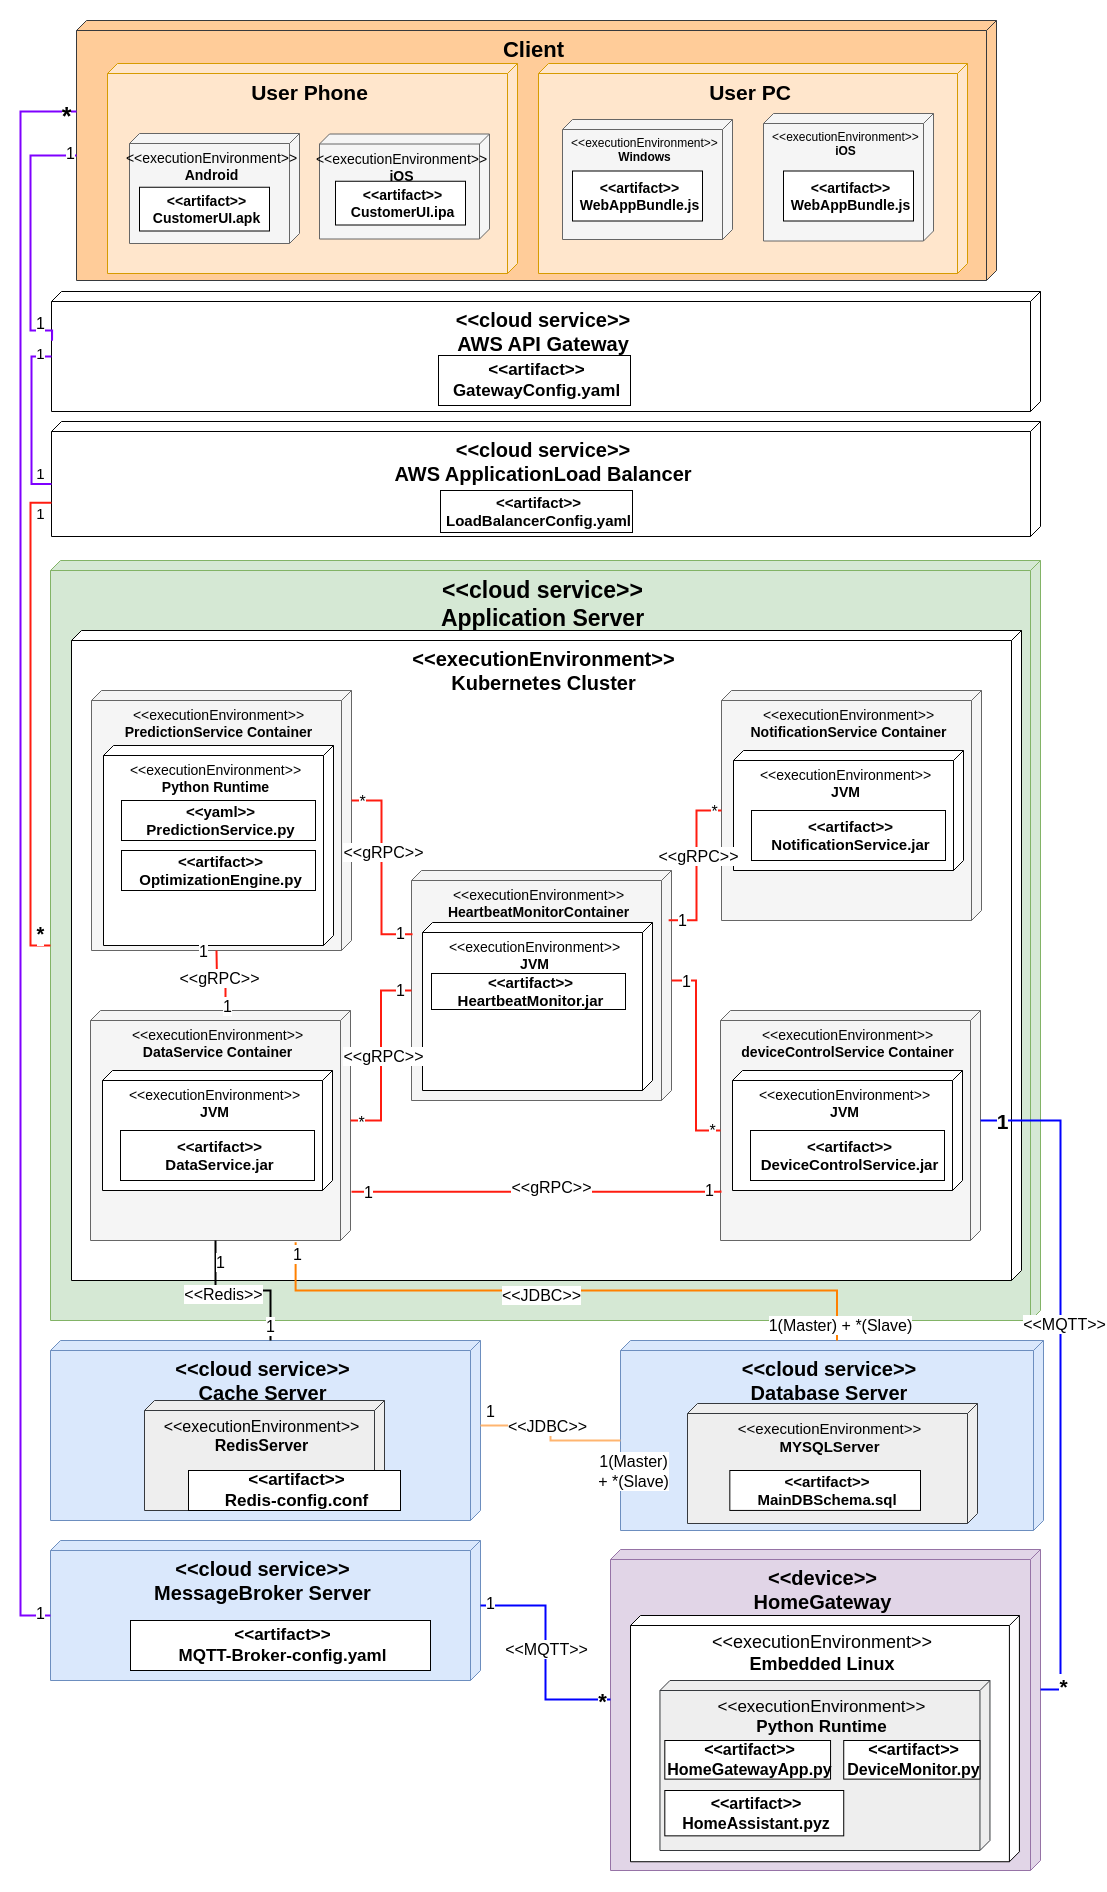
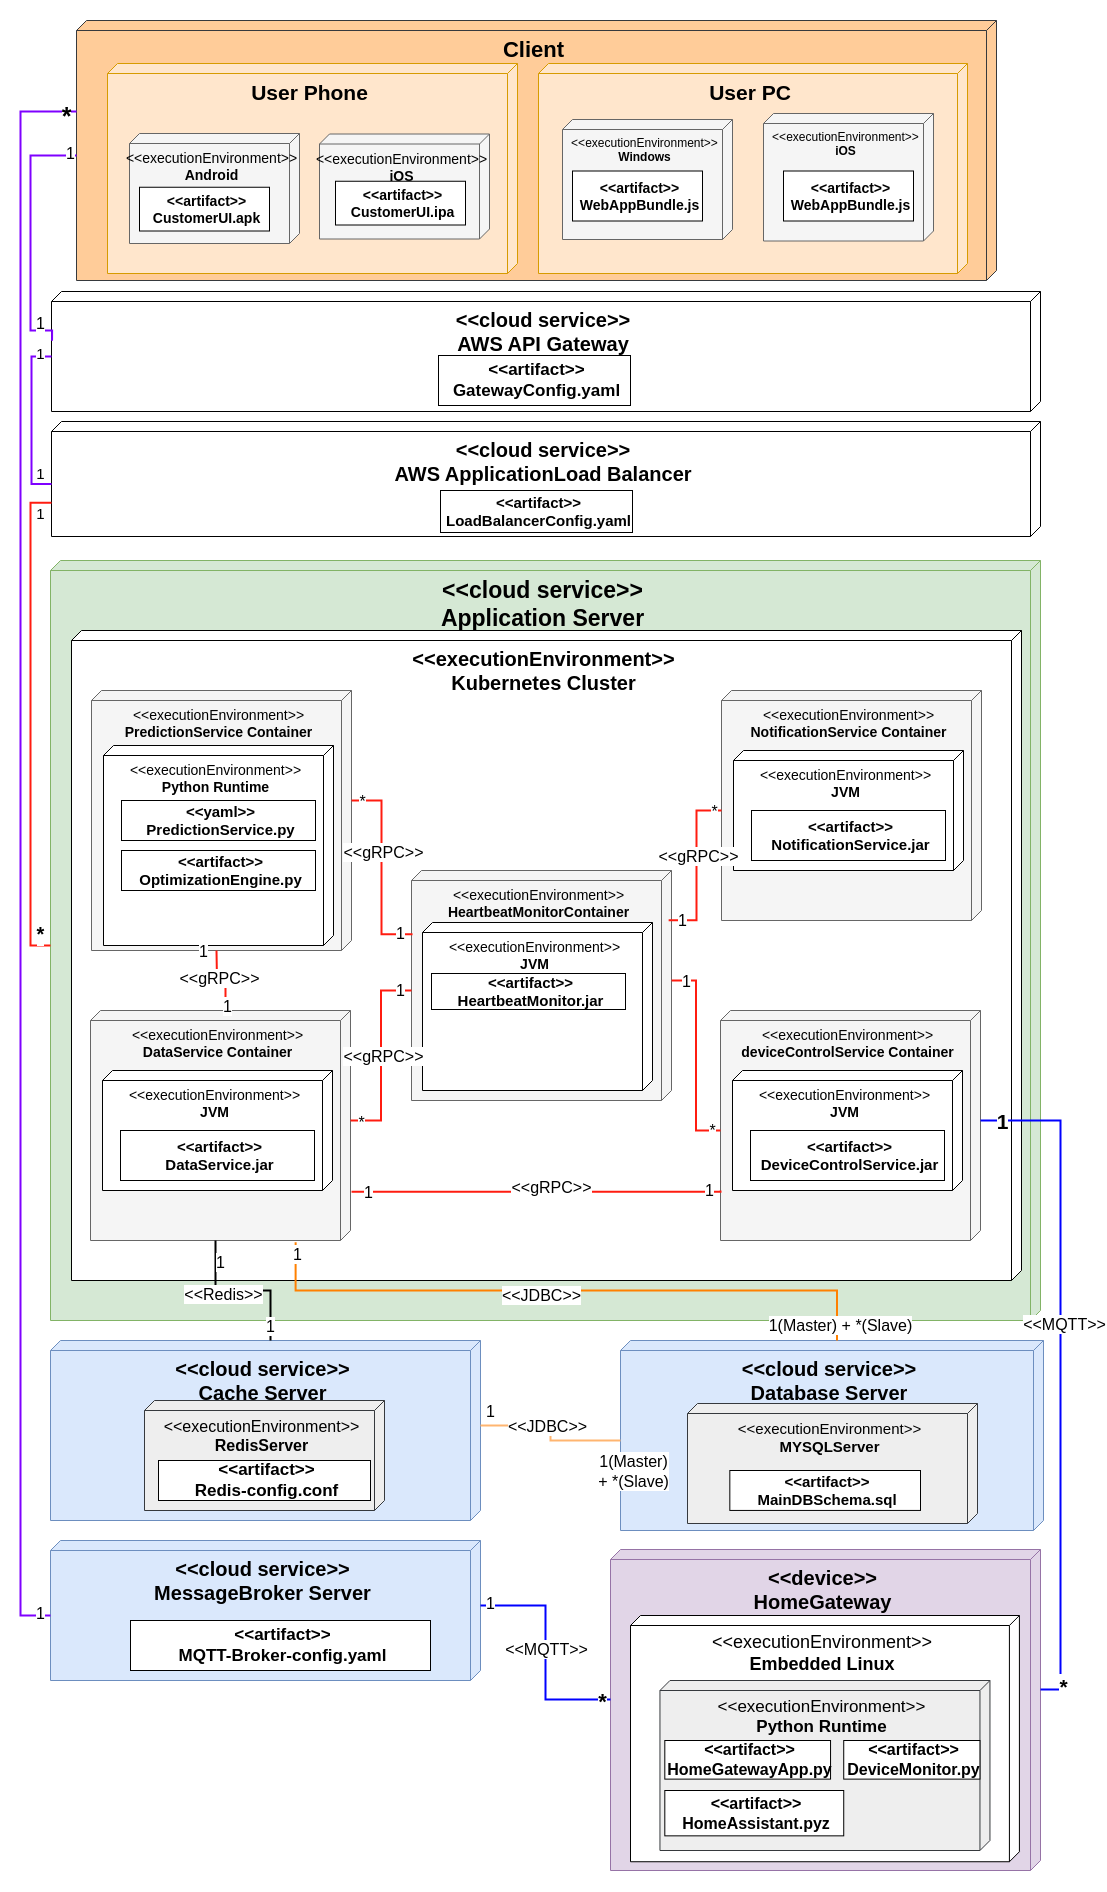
(295, 1491) -> (265, 1481)
